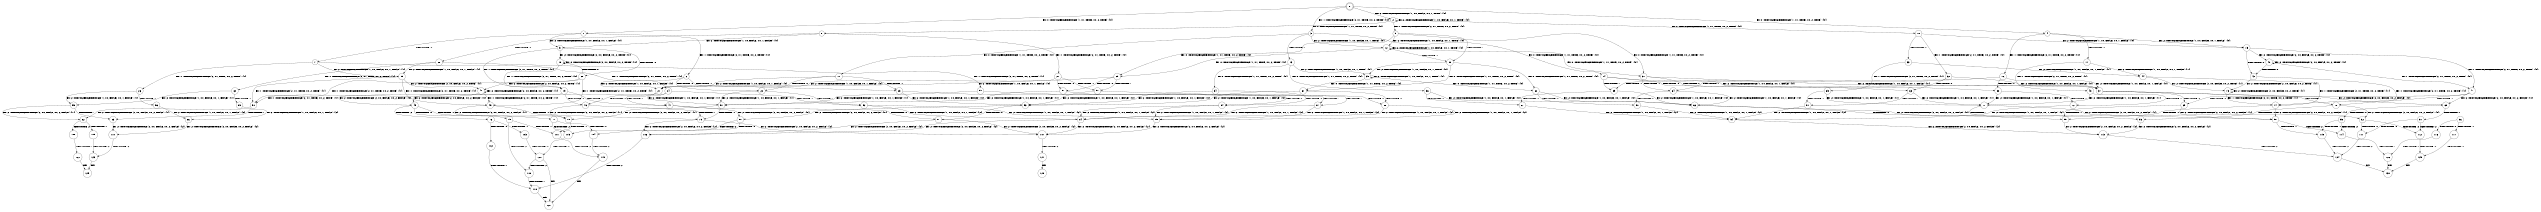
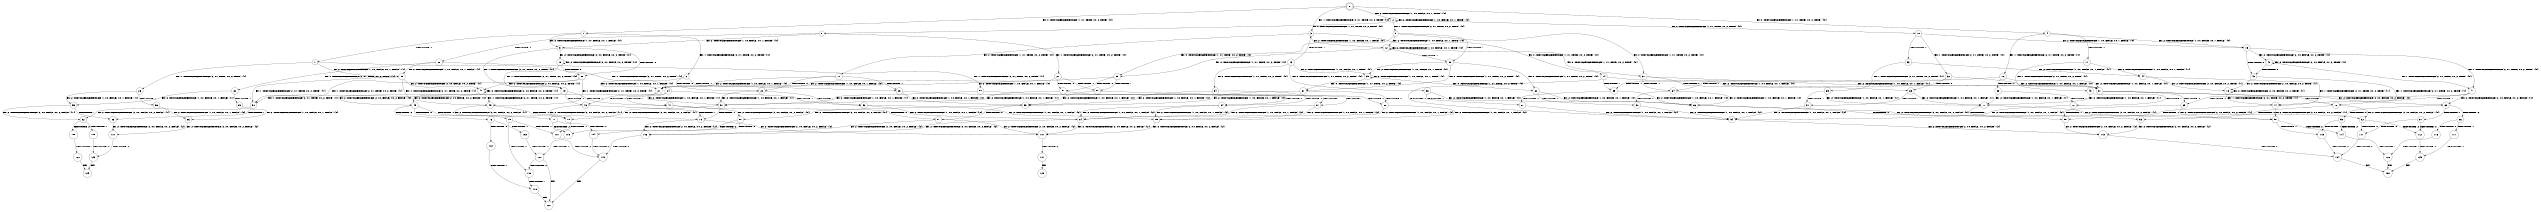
(1292, 41) -> (1305, 51)
(575, 65) -> (564, 70)
(1858, 87) -> (1468, 107)
none -> (2458, 108)
(595, 170) -> (620, 139)
